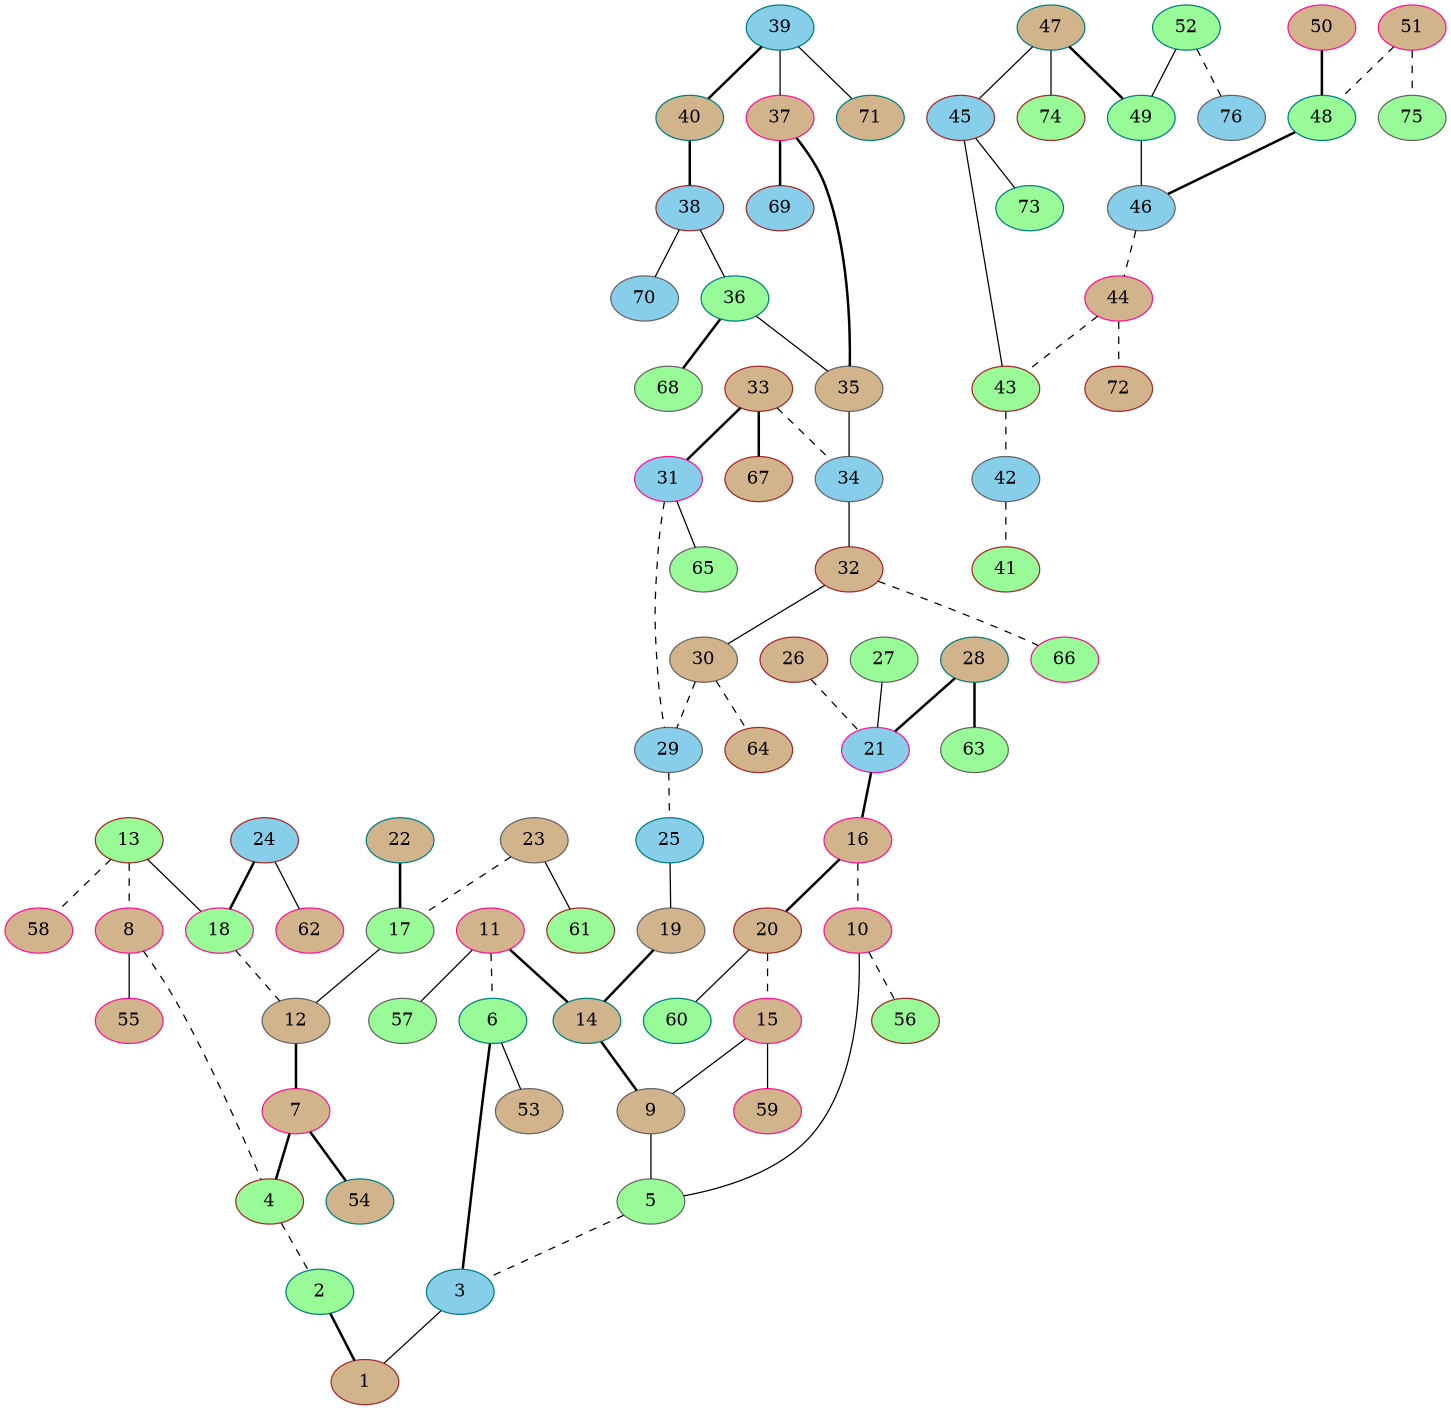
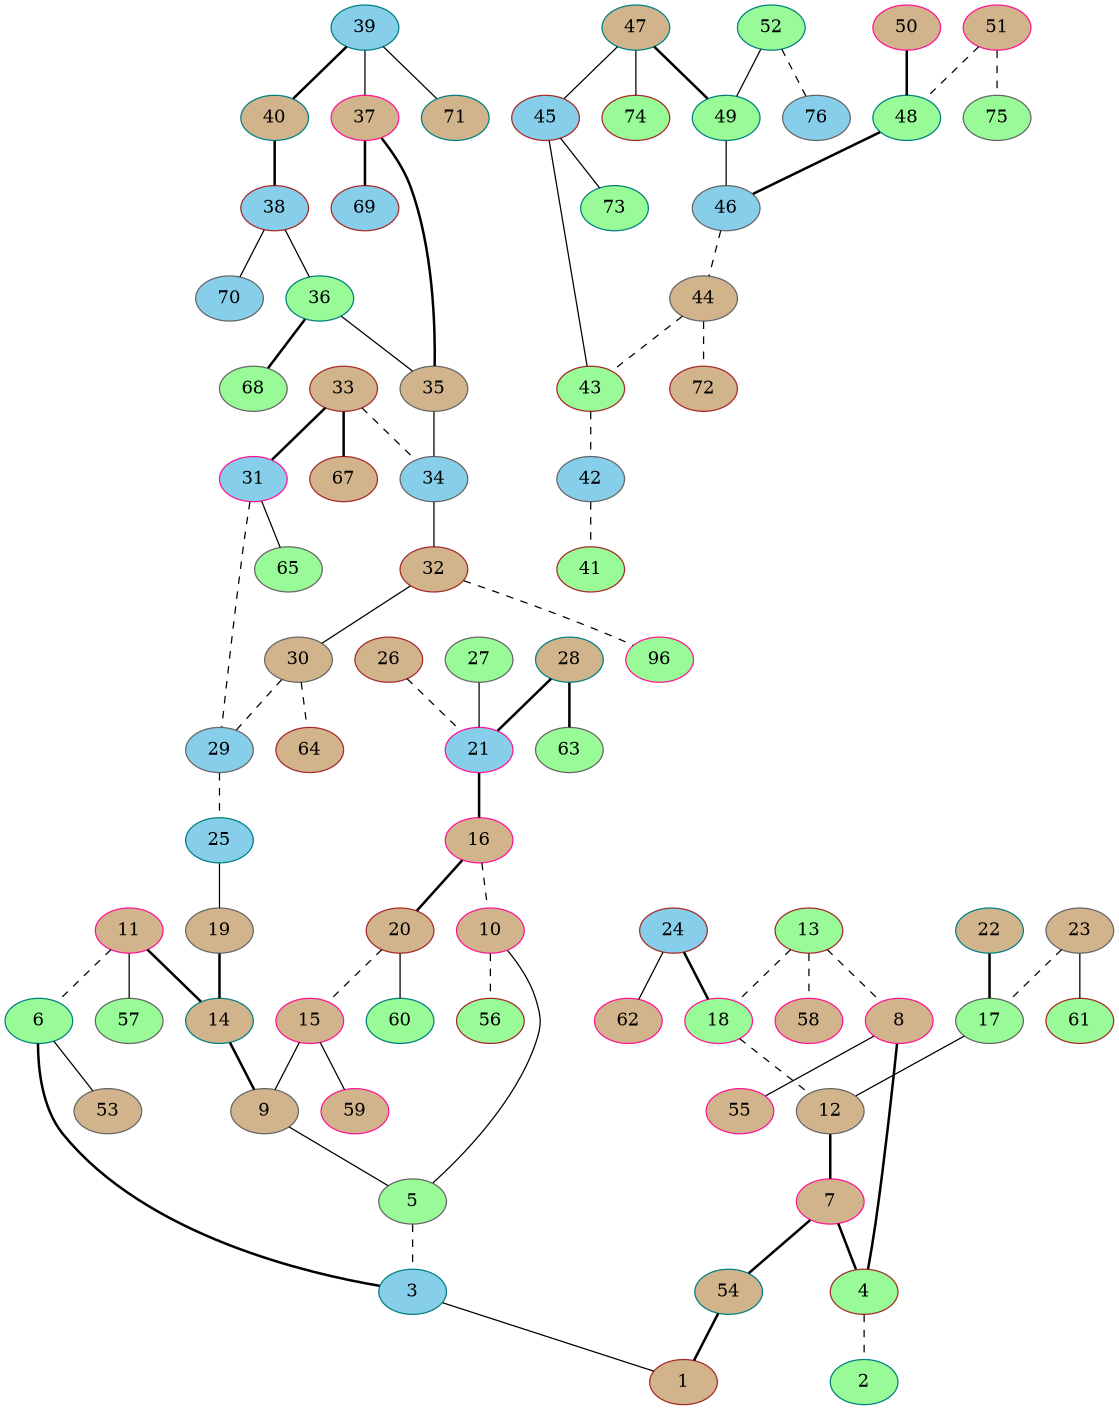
(1119, 298) -> (704, 298)
(1065, 660) -> (660, 660)
(174, 885) -> (764, 976)
(208, 1062) -> (884, 1157)
(342, 1337) -> (706, 1337)
